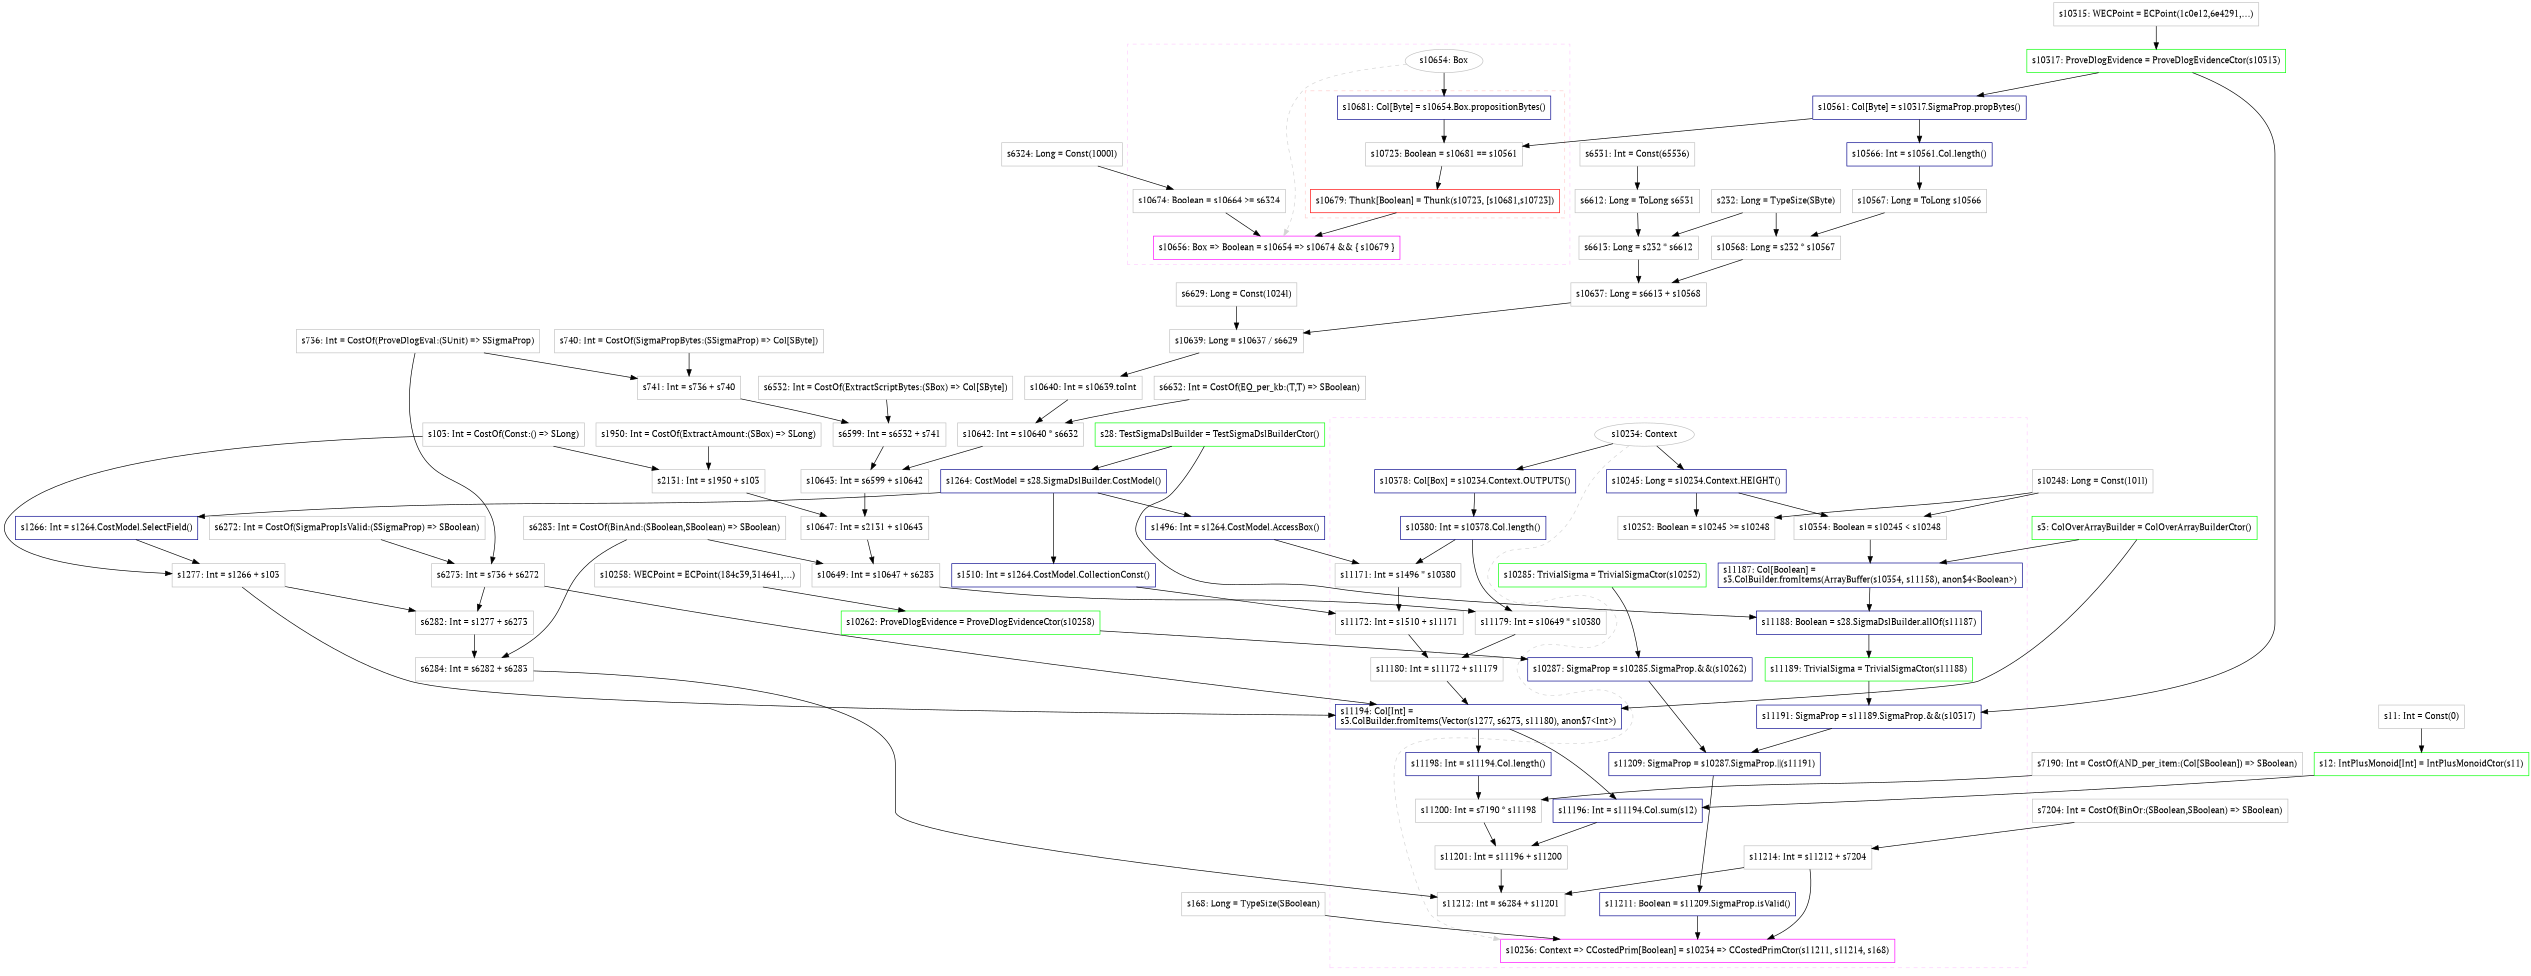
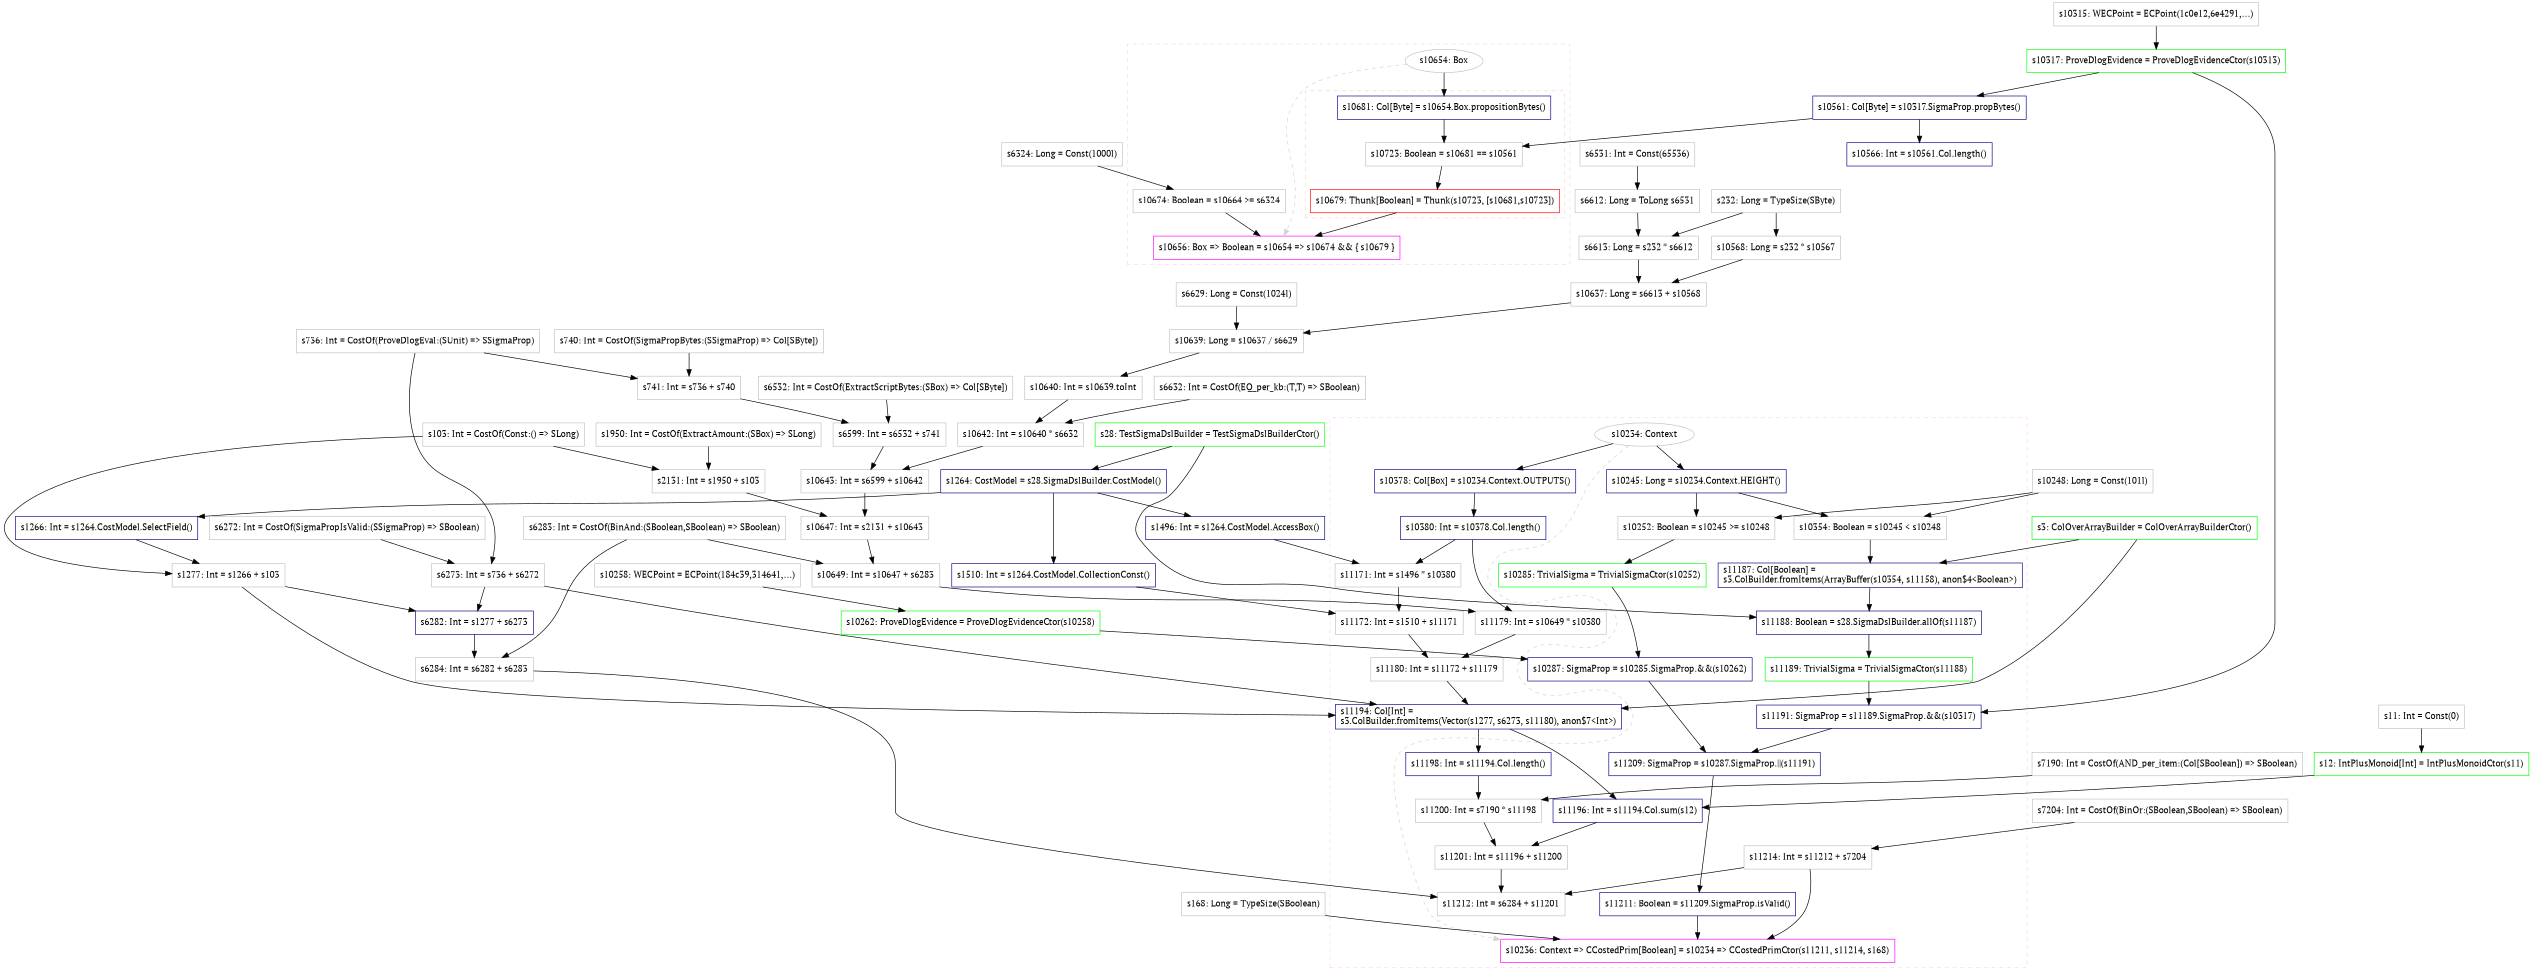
(1919, 201) -> none
none -> (1652, 550)
(474, 623) -> (474, 623)
